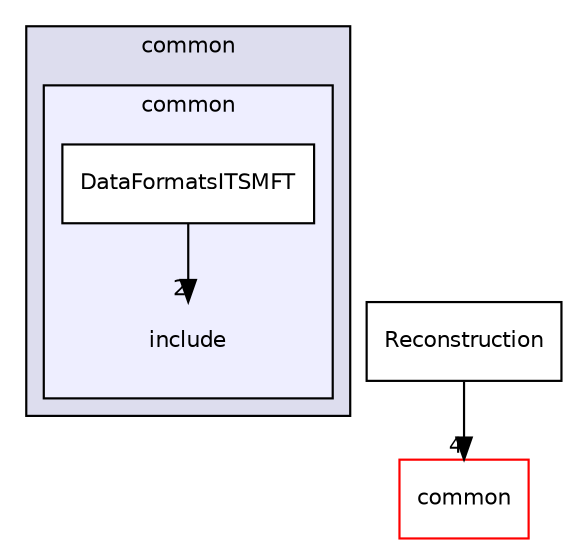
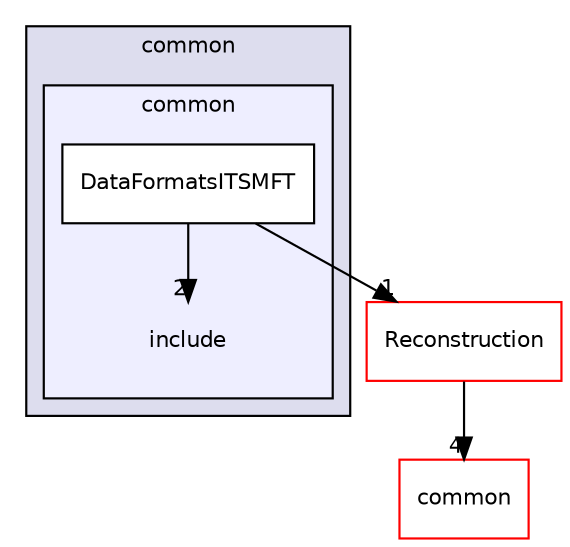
none -> (316, 257)
(464, 341) -> (464, 341)
